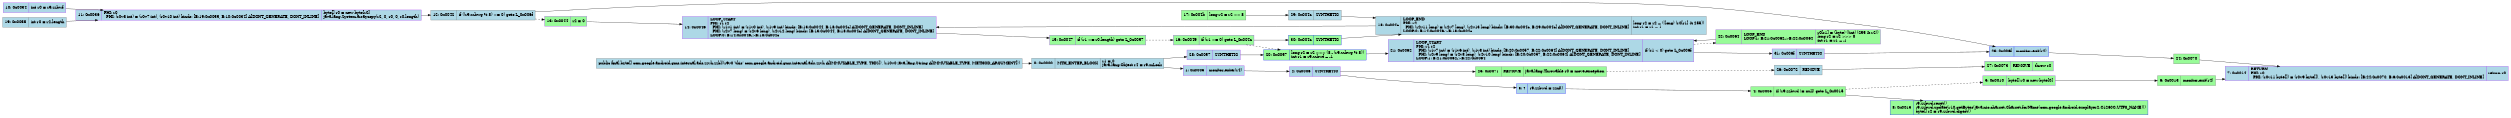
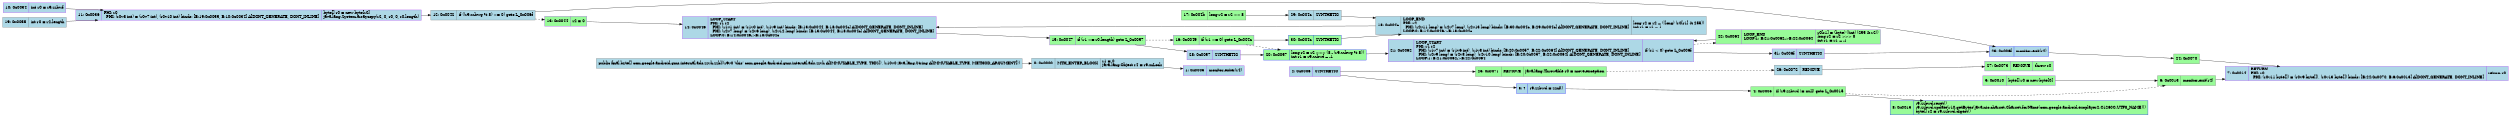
(1174, 58) -> (1160, 48)
(1265, 71) -> none
(1913, 86) -> (2004, 96)
